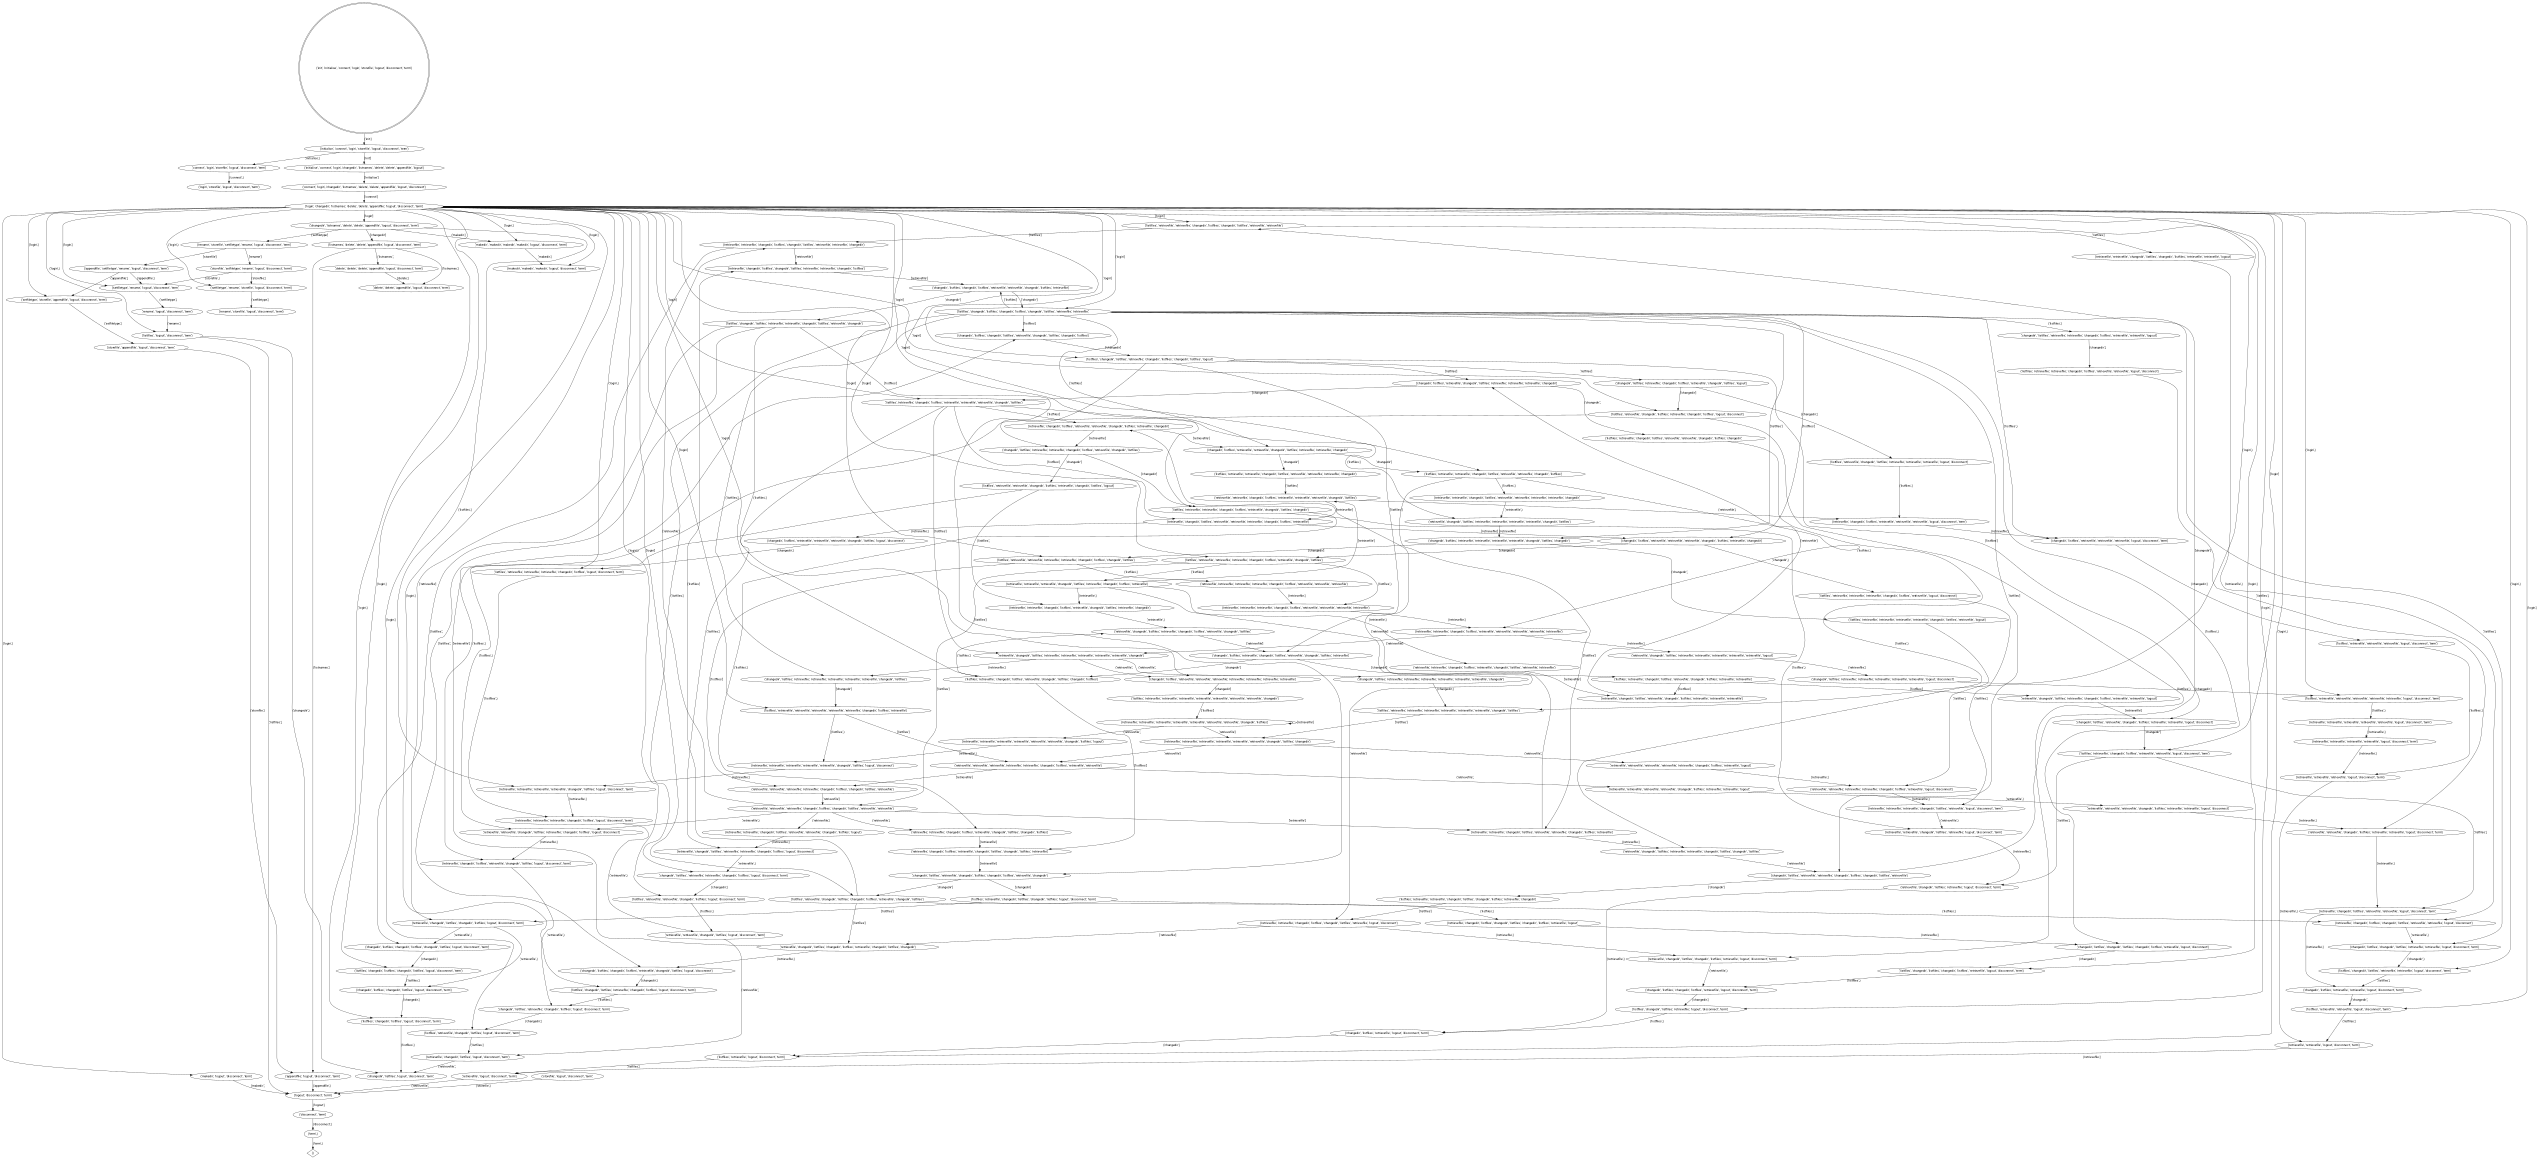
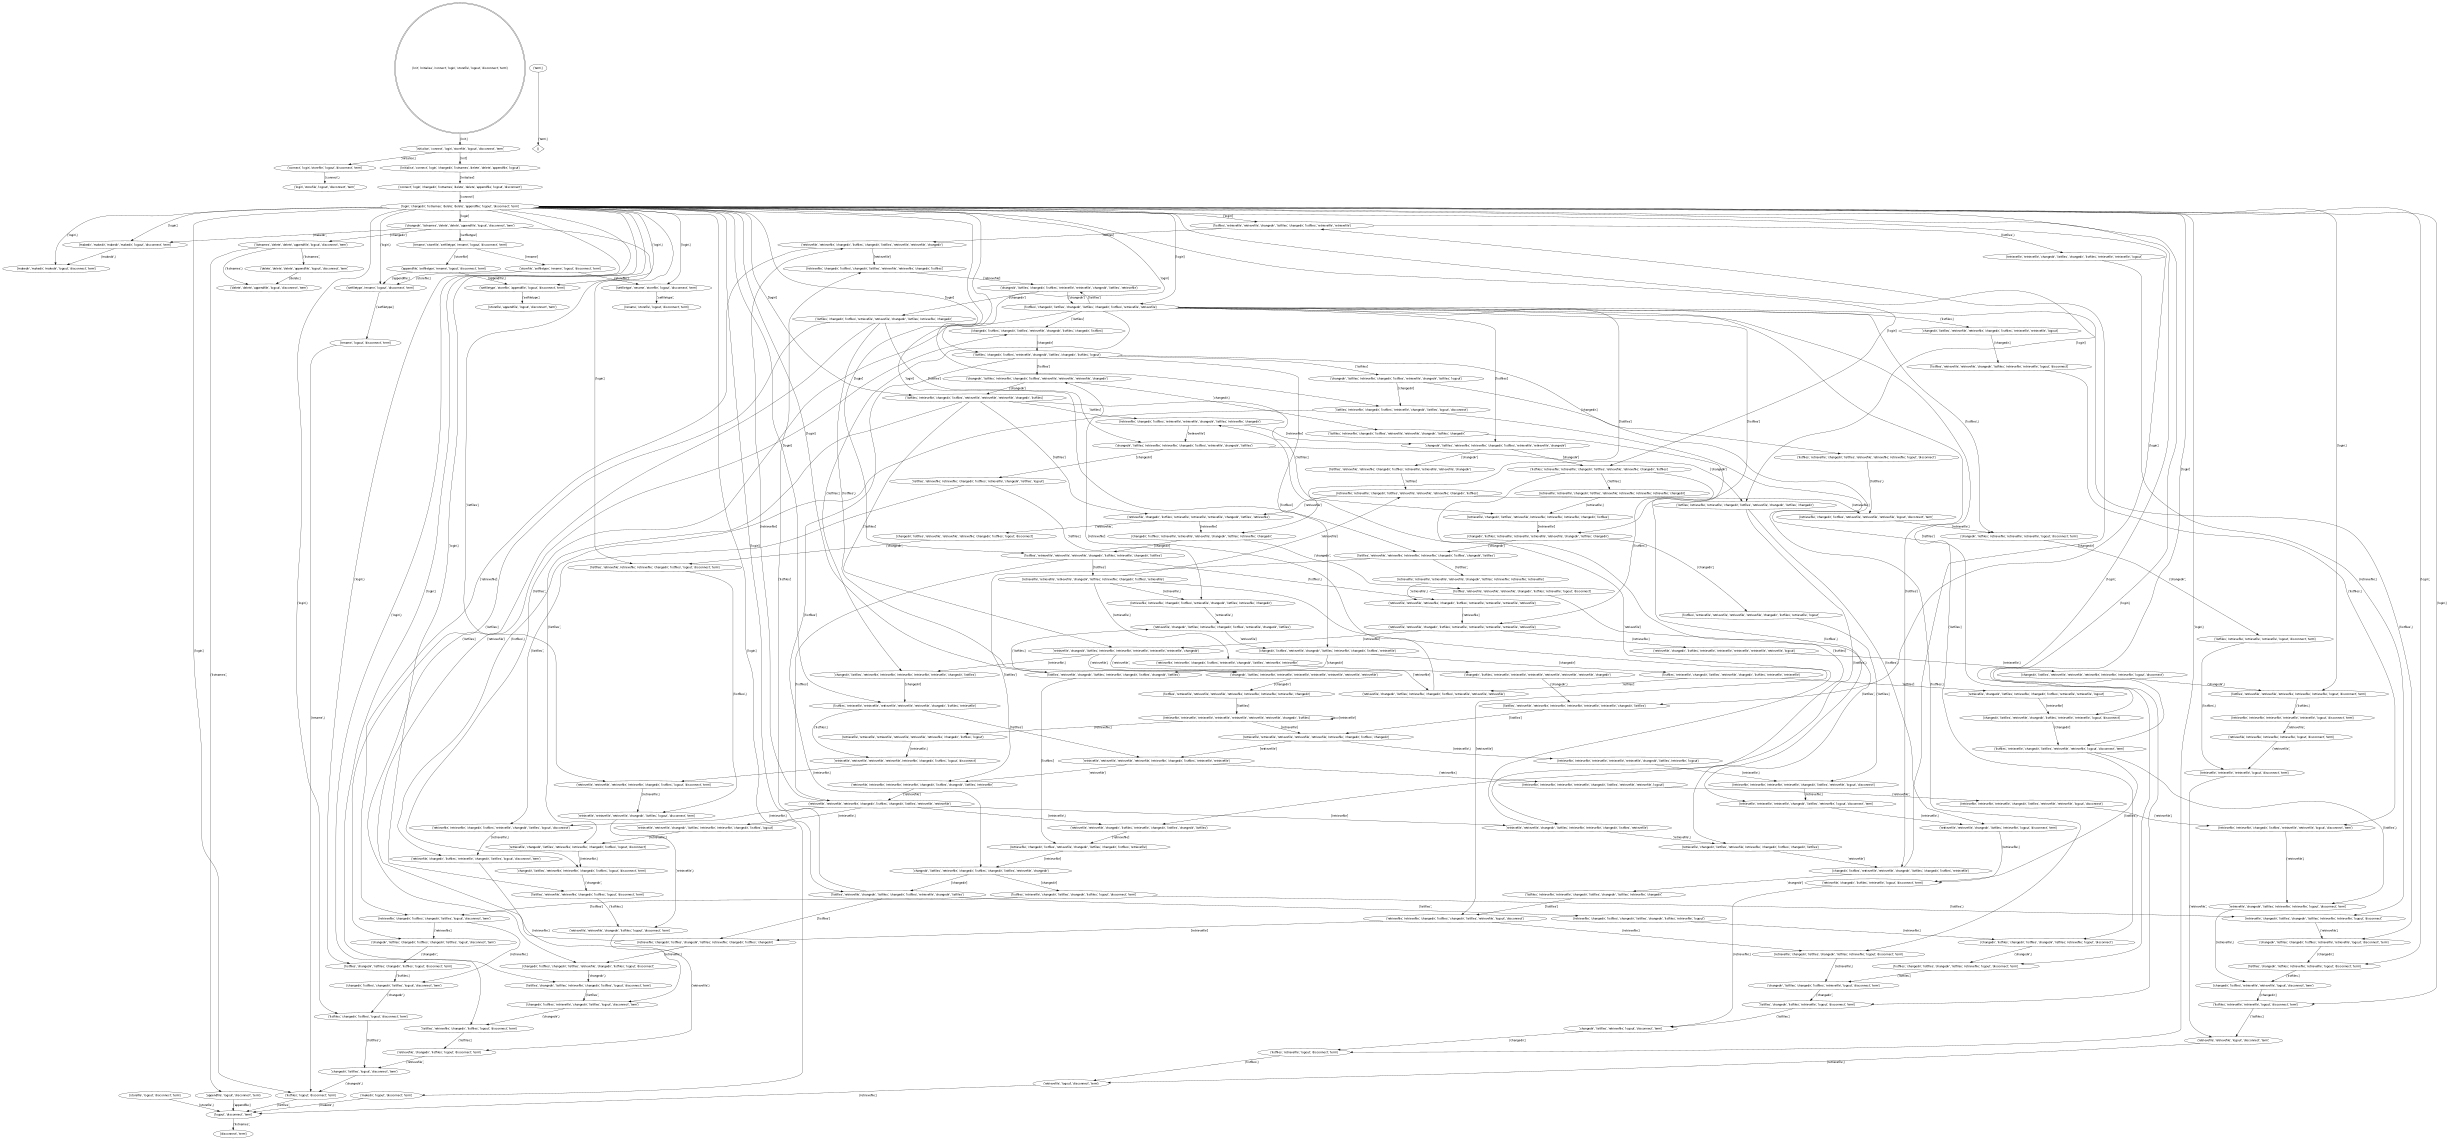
(250, 690) -> none
(292, 690) -> (338, 1083)
(319, 1105) -> (242, 1124)
(313, 1123) -> none
